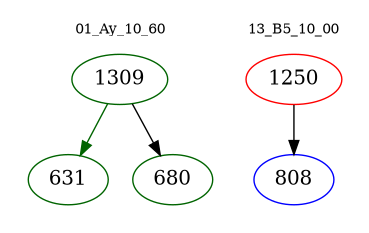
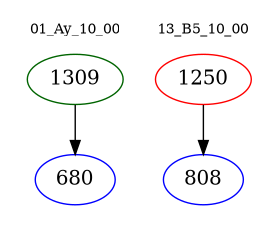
(120, 30) -> (75, 30)
(68, 180) -> none
(173, 180) -> (75, 180)
